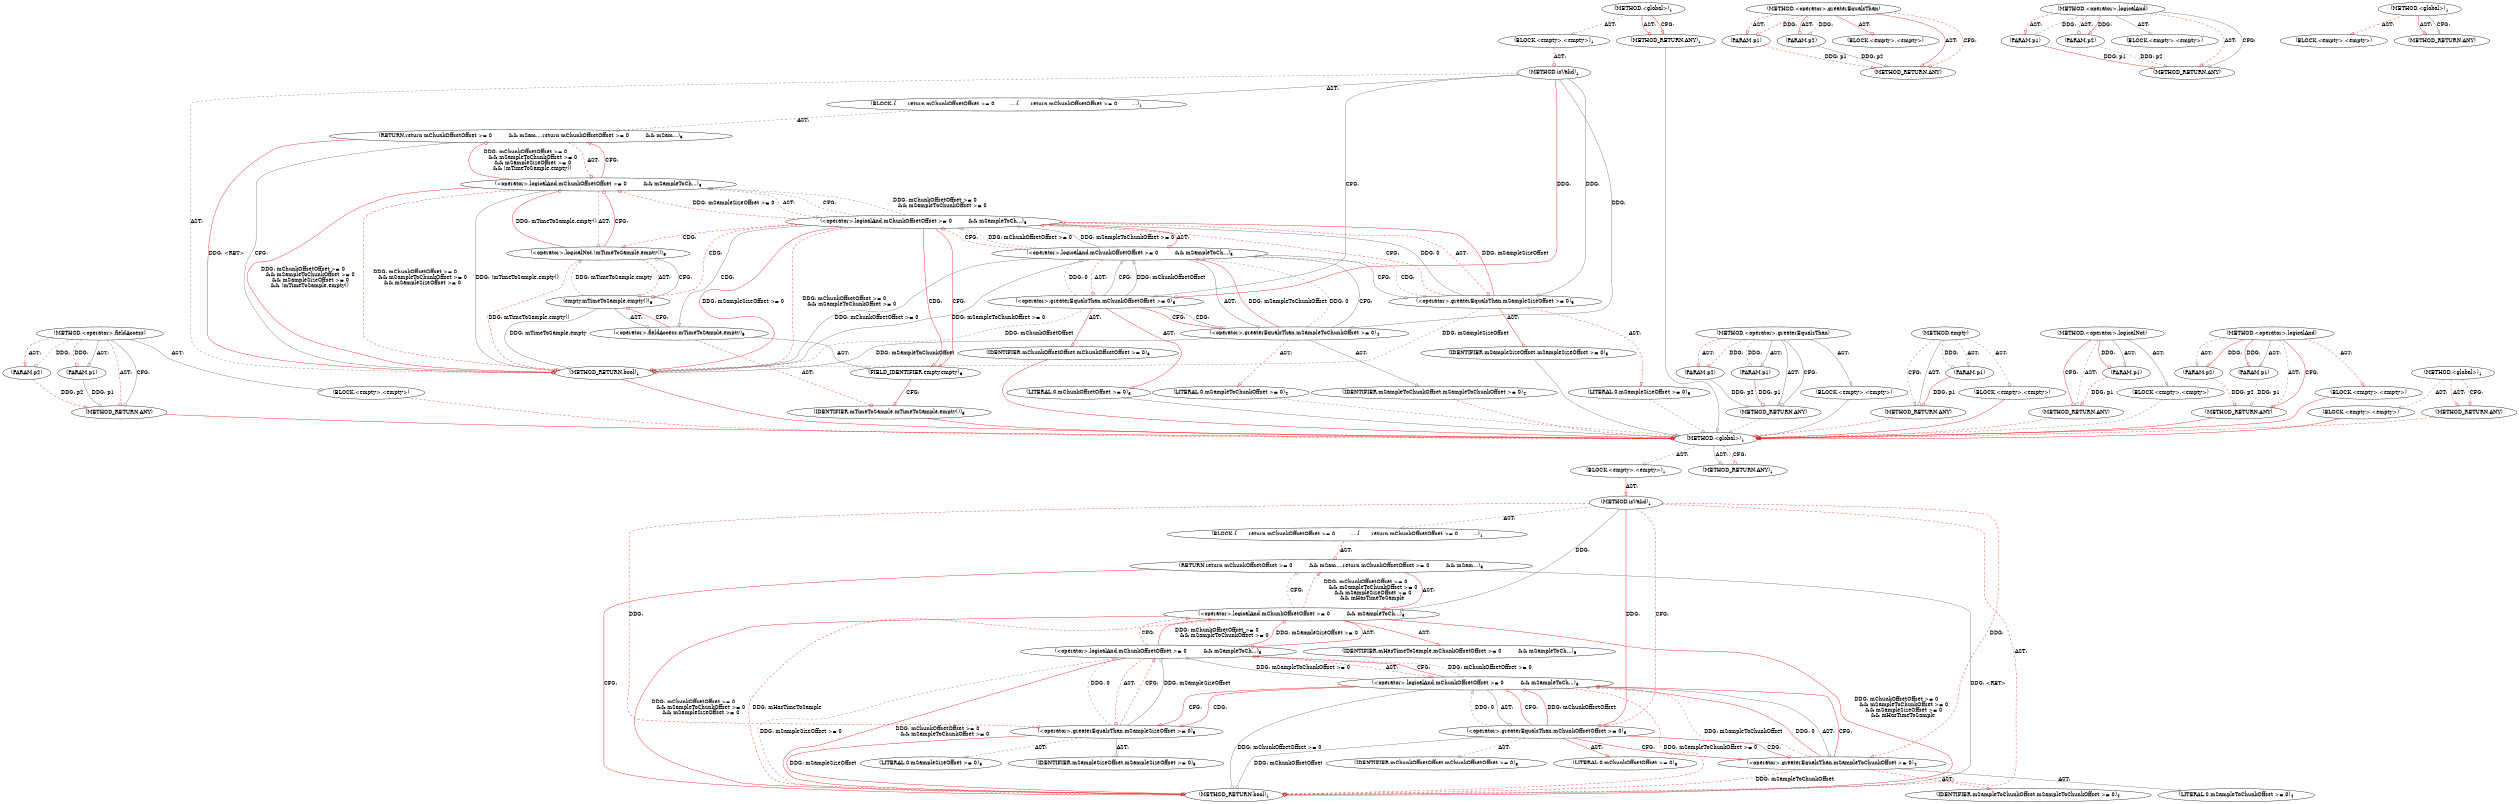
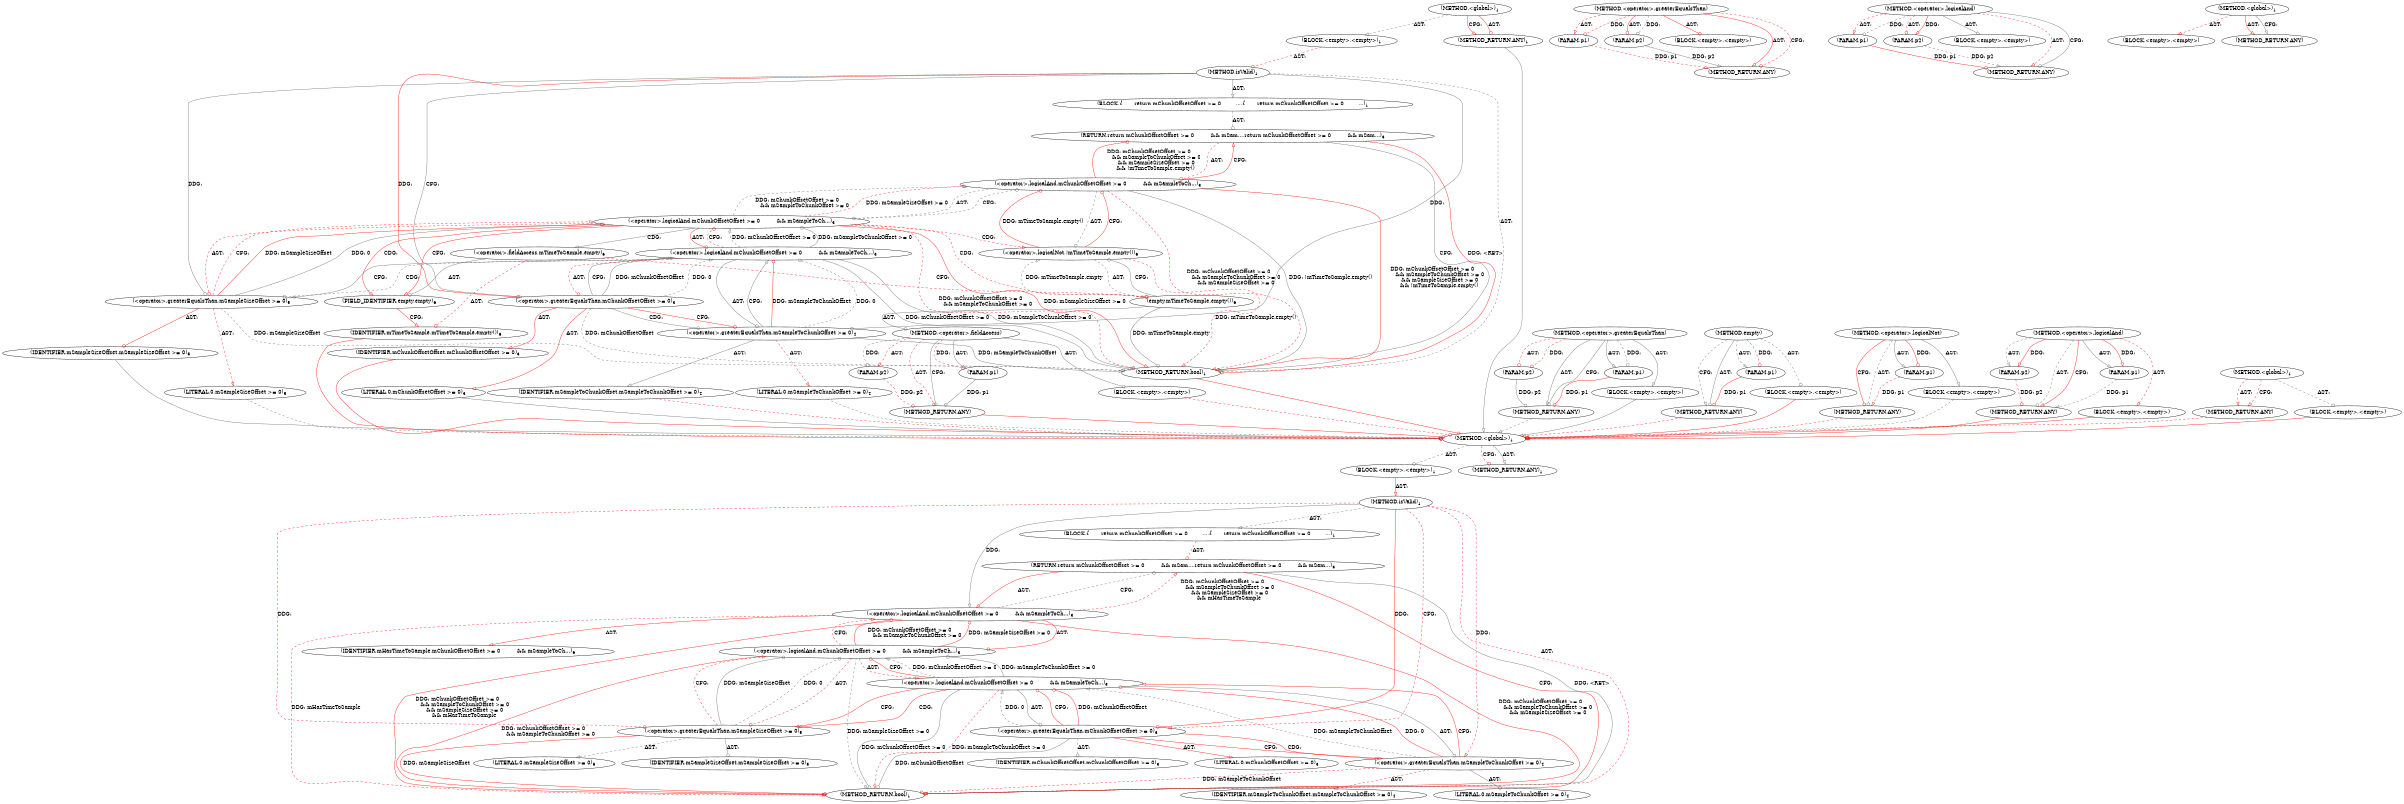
(658, 276) -> (1110, 286)
(649, 317) -> (874, 284)
(629, 319) -> (1001, 310)
